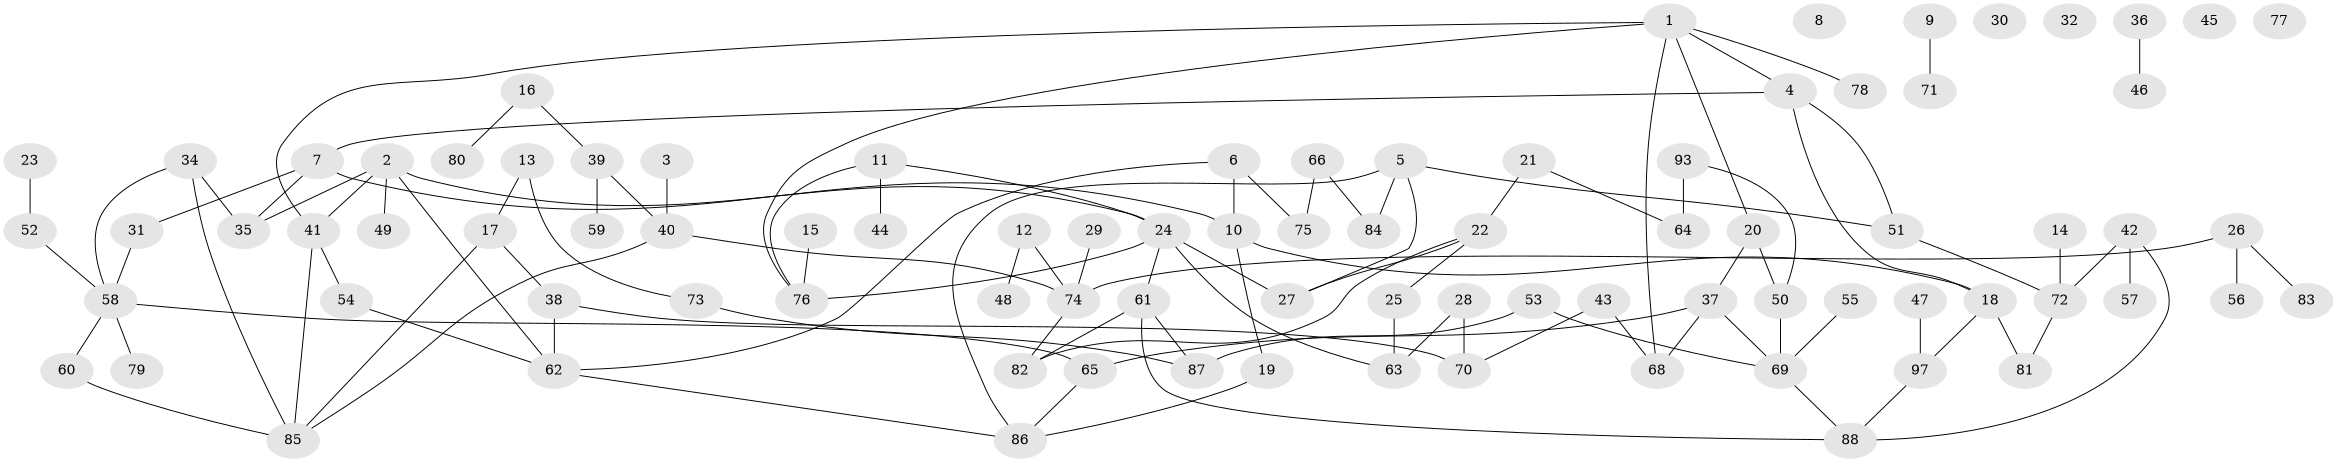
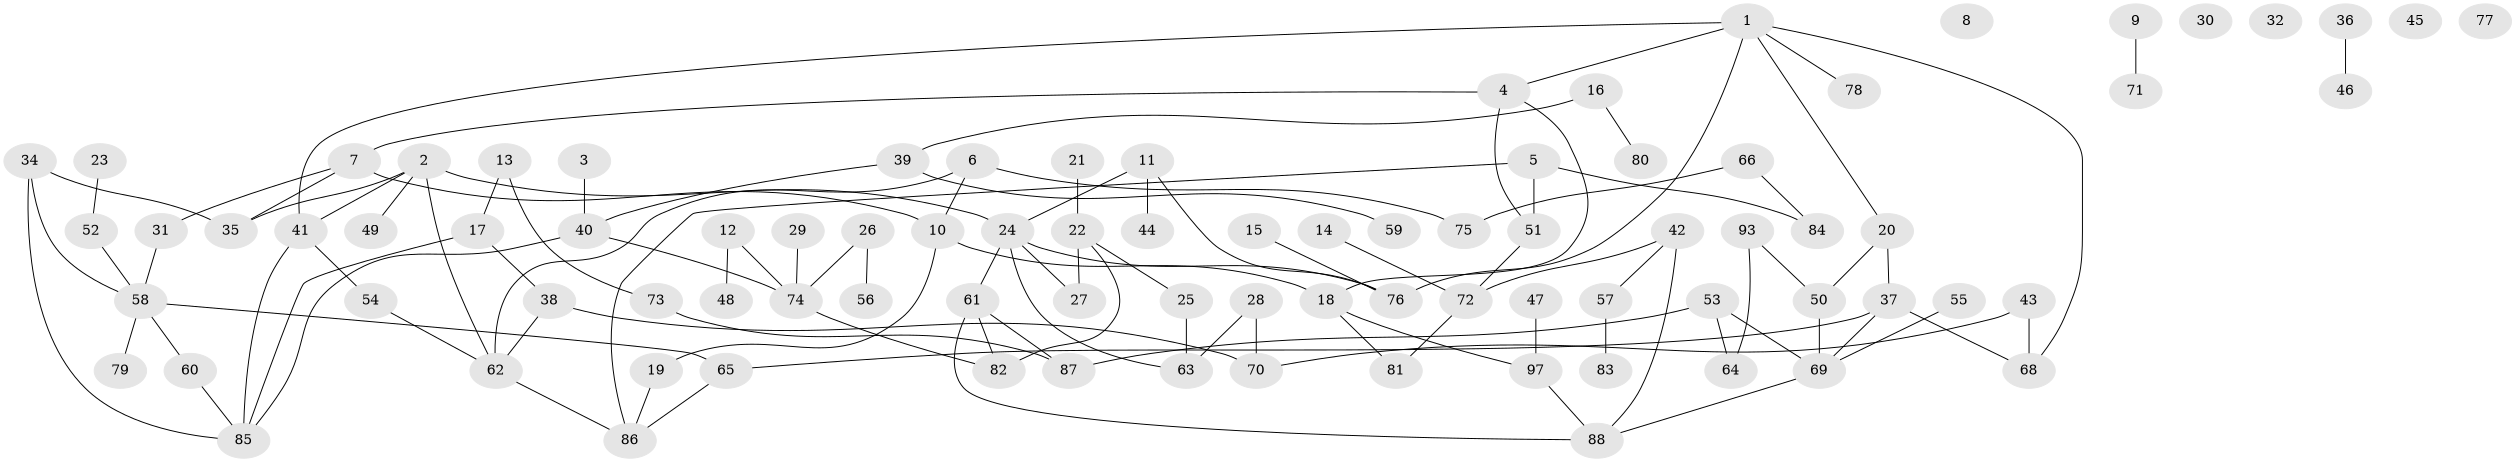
(1618, 201) -> (1720, 331)
(1405, 250) -> none
(2272, 266) -> (1606, 336)
